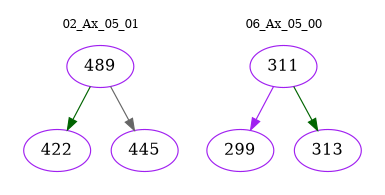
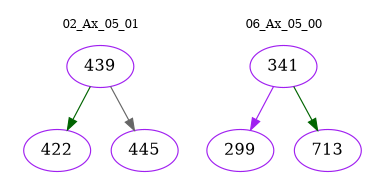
(100, 66) -> (100, 66)
(284, 66) -> (284, 66)
(328, 150) -> (328, 150)
